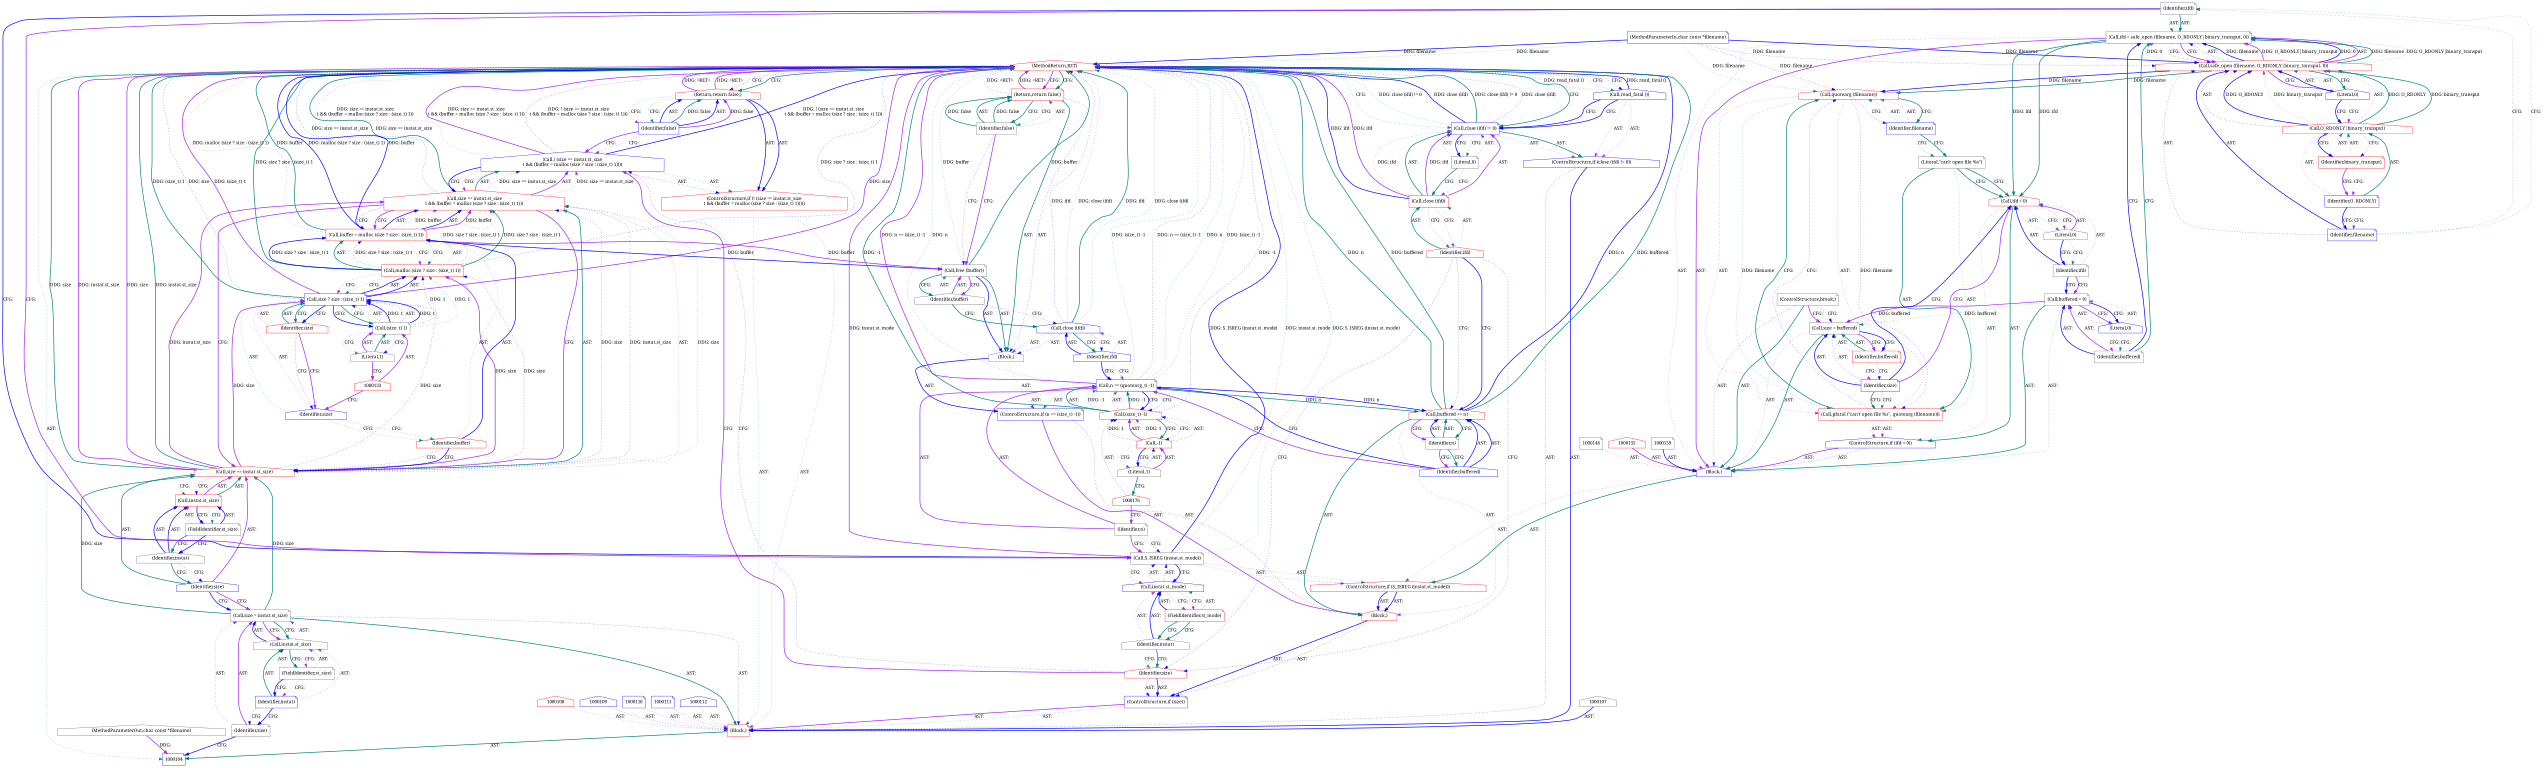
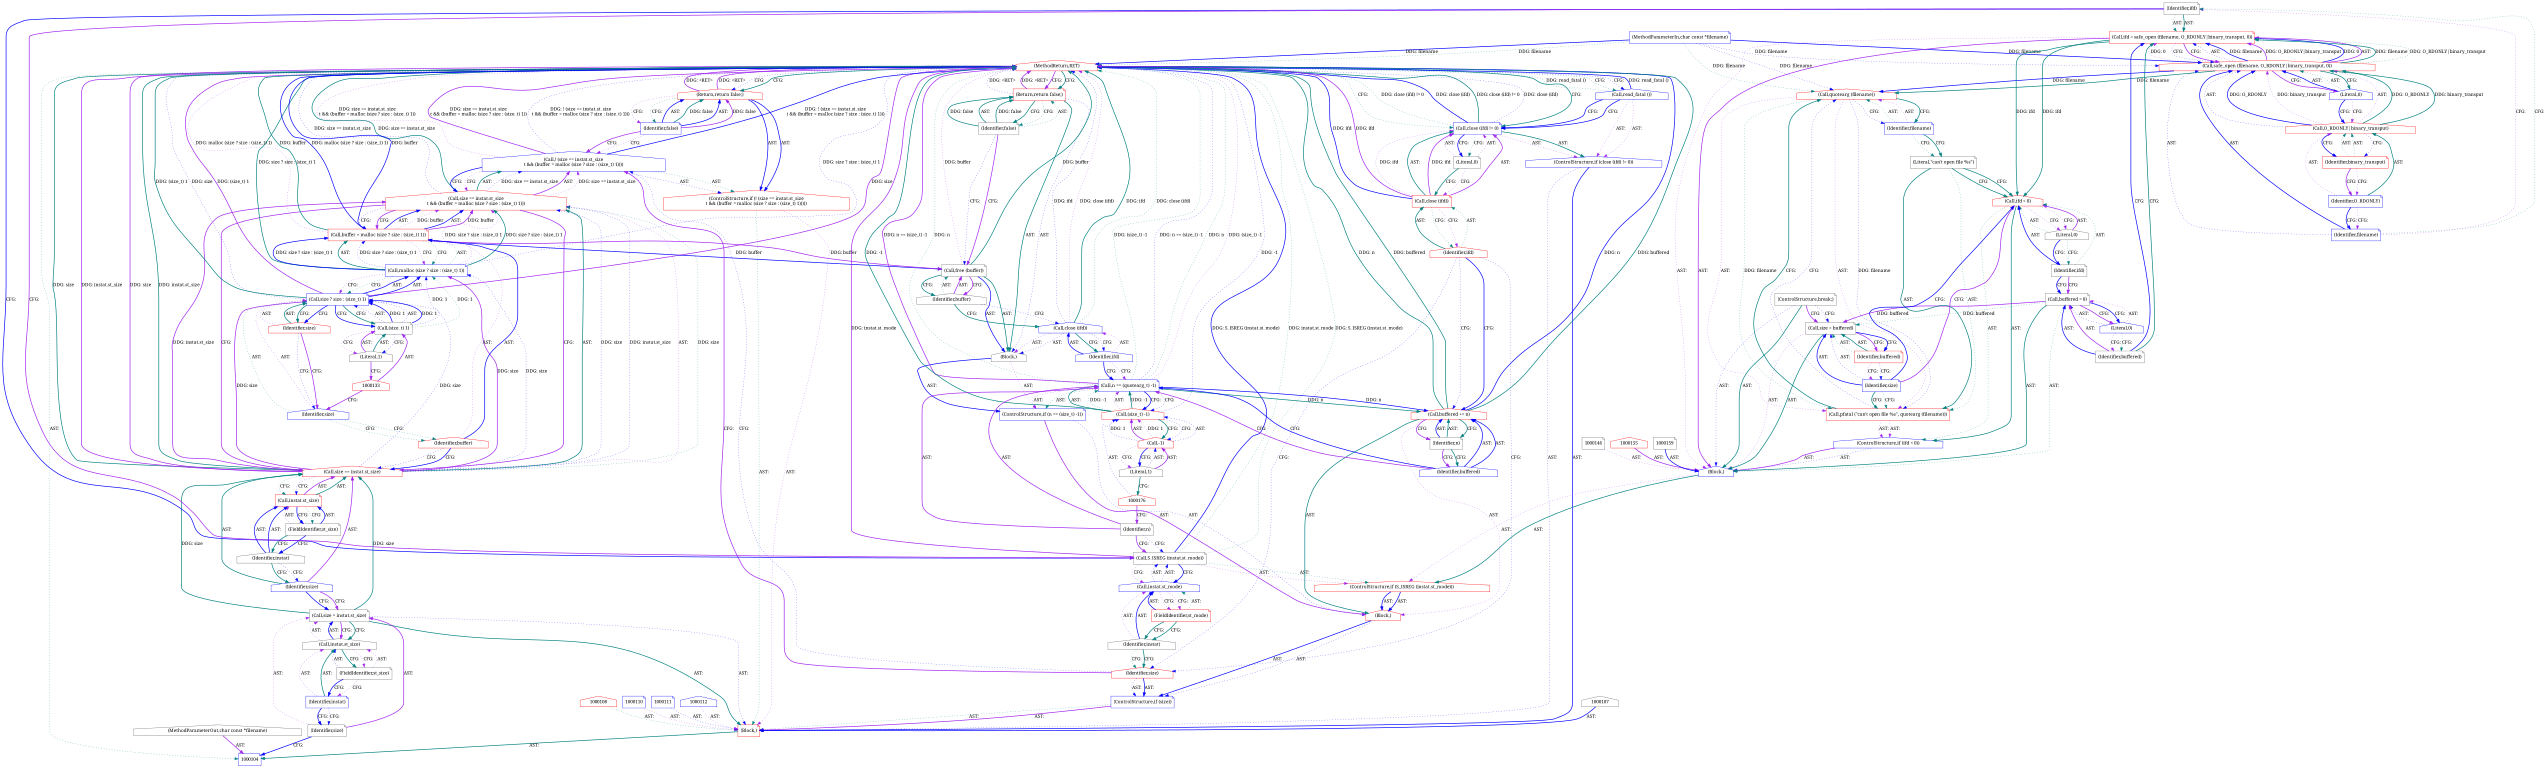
(422, 271) -> (426, 271)
(598, 702) -> none
(166, 745) -> (241, 745)
